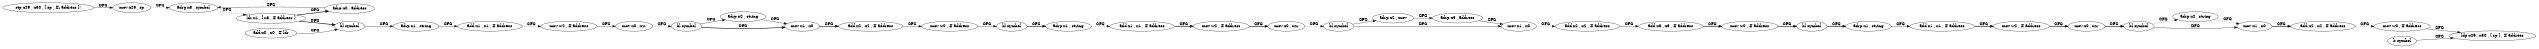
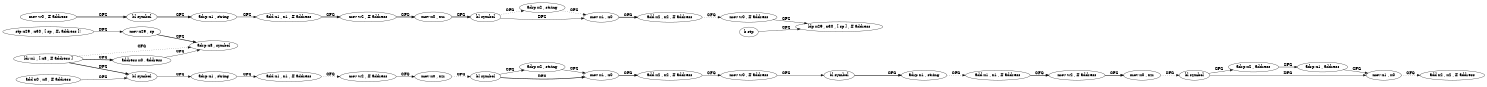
(159, 8) -> (175, 38)
(350, 8) -> (142, 60)
(228, 12) -> (133, 51)
(1393, 18) -> (1253, 67)
(1458, 18) -> (1322, 67)
(1671, 26) -> none
(271, 33) -> (48, 80)
(2402, 41) -> (749, 32)
